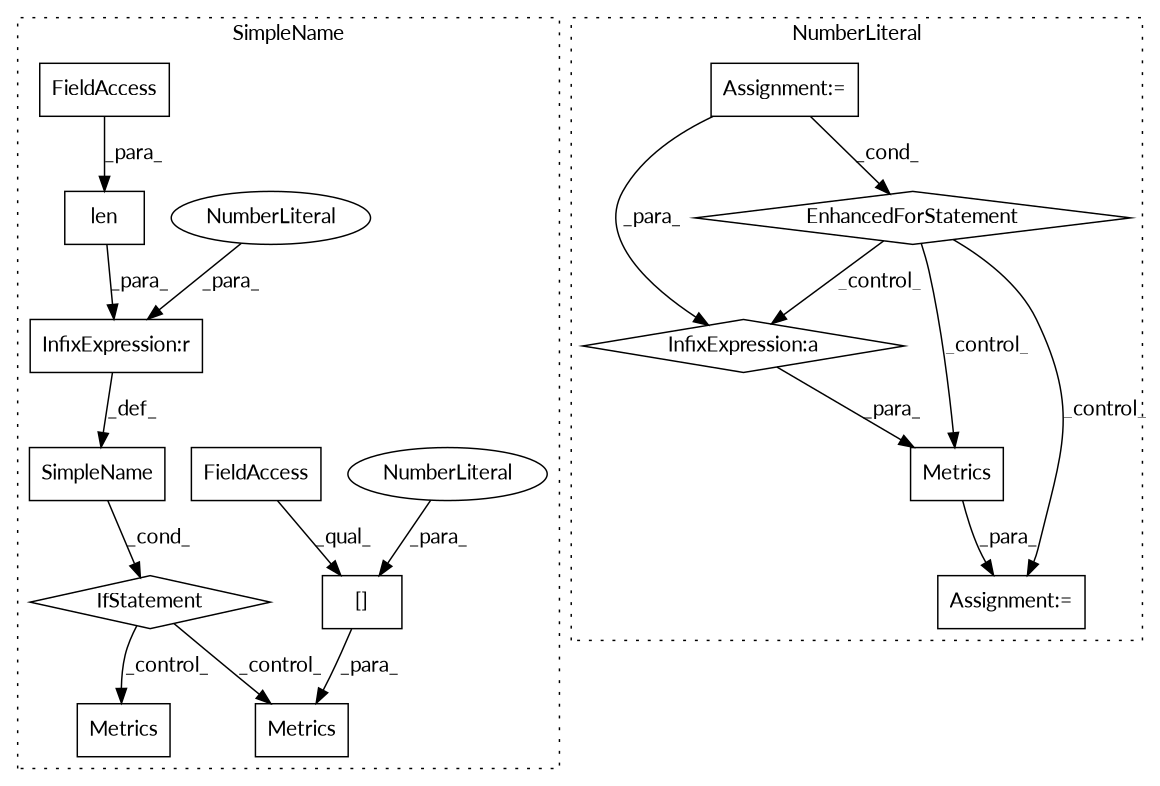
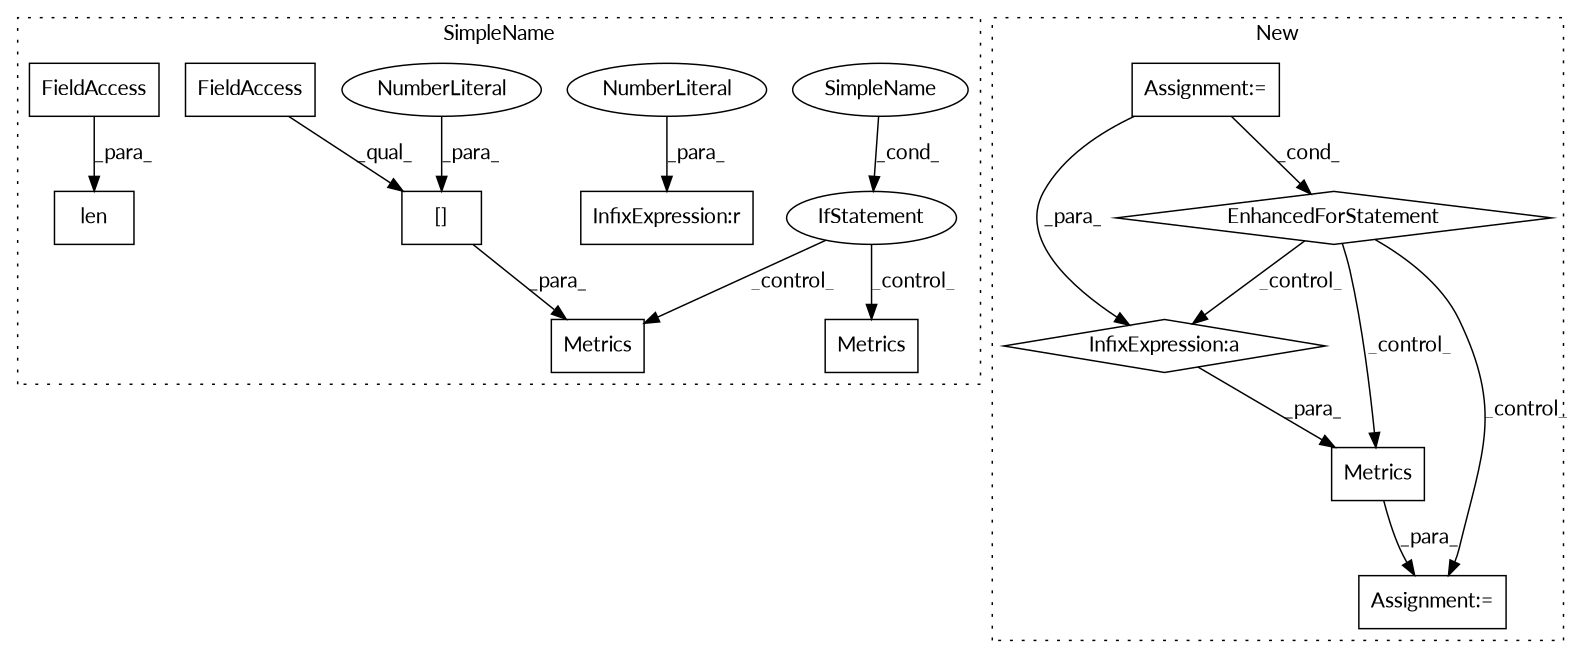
(857, 35) -> (1278, 35)
(110, 275) -> none
(108, 403) -> none
(97, 474) -> (880, 90)
(150, 602) -> (872, 218)
